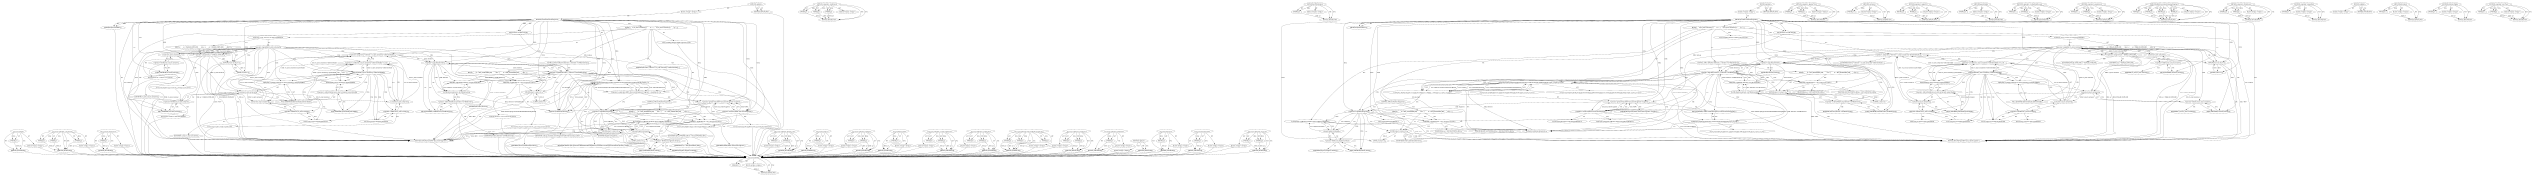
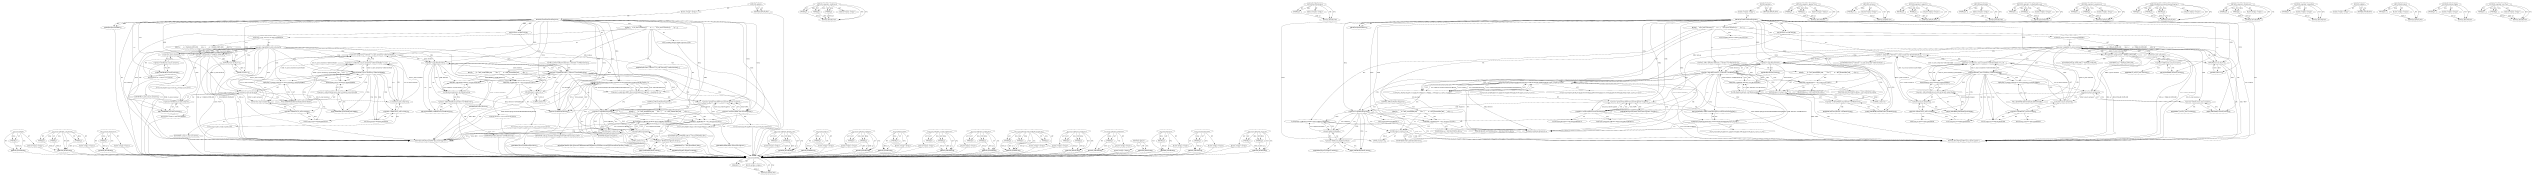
(2174, 12) -> none
